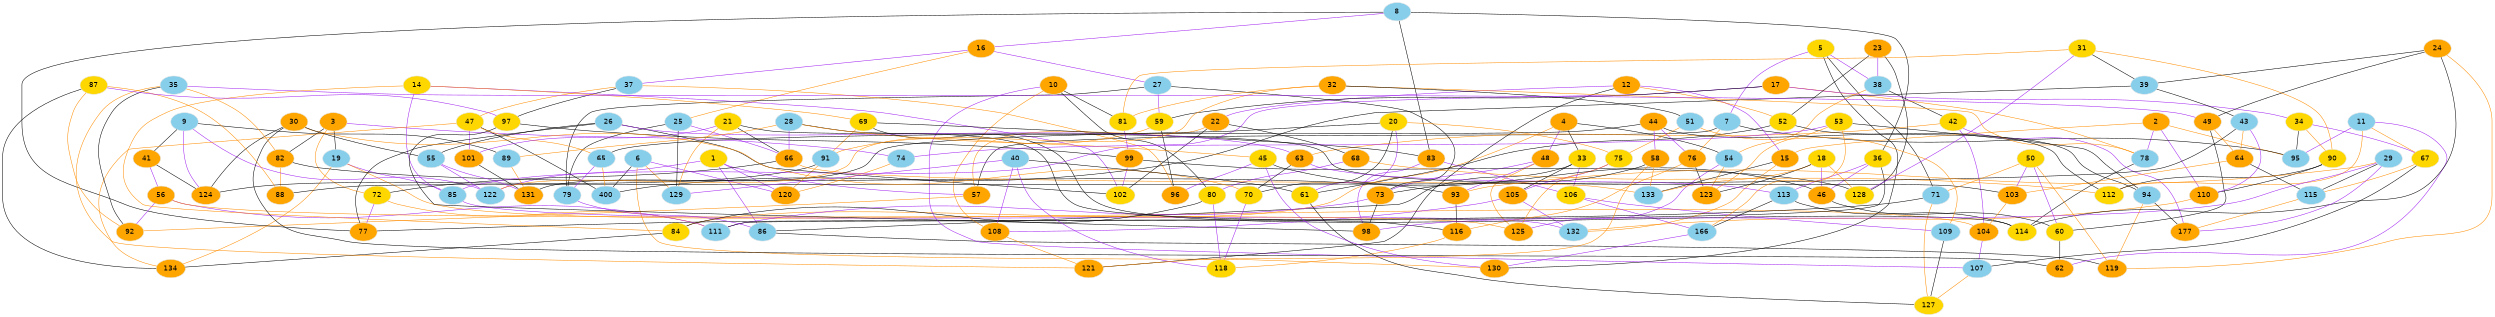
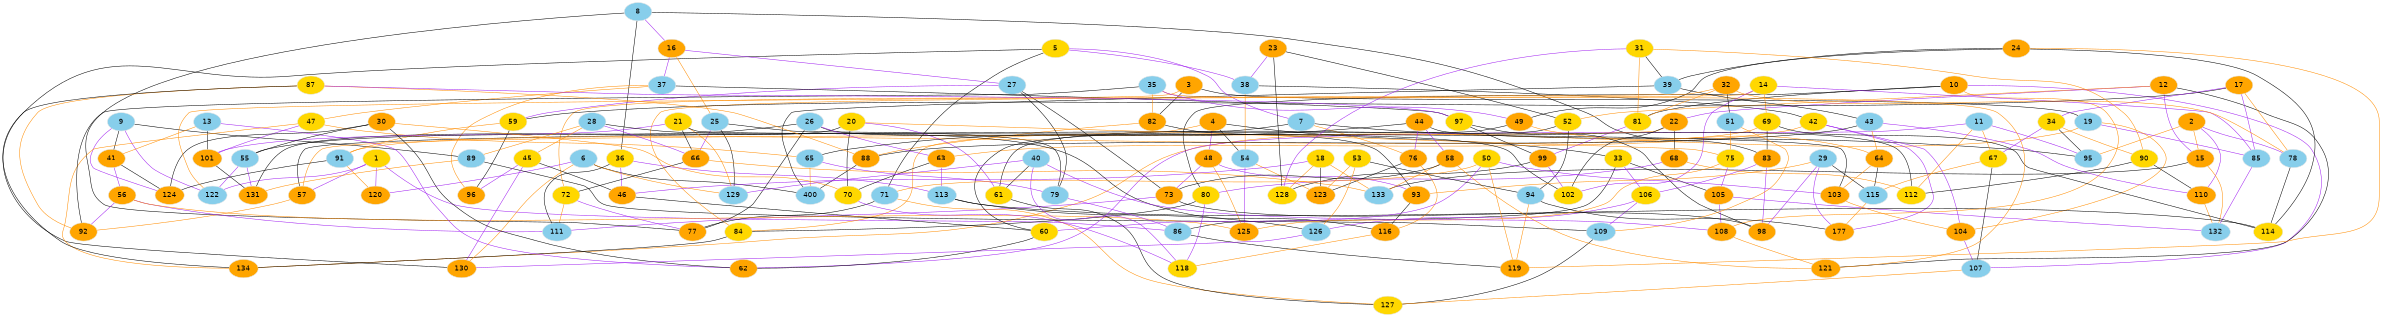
none -> (207, 122)
(542, 158) -> (841, 175)
(901, 159) -> none
none -> (752, 214)
(1702, 232) -> (1316, 232)
